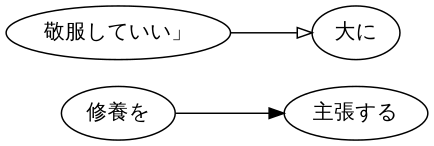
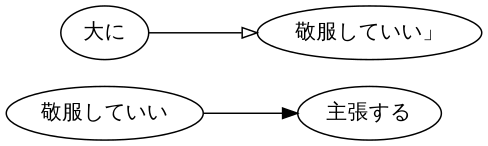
(264, 33) -> (195, 33)
(118, 113) -> (105, 113)
